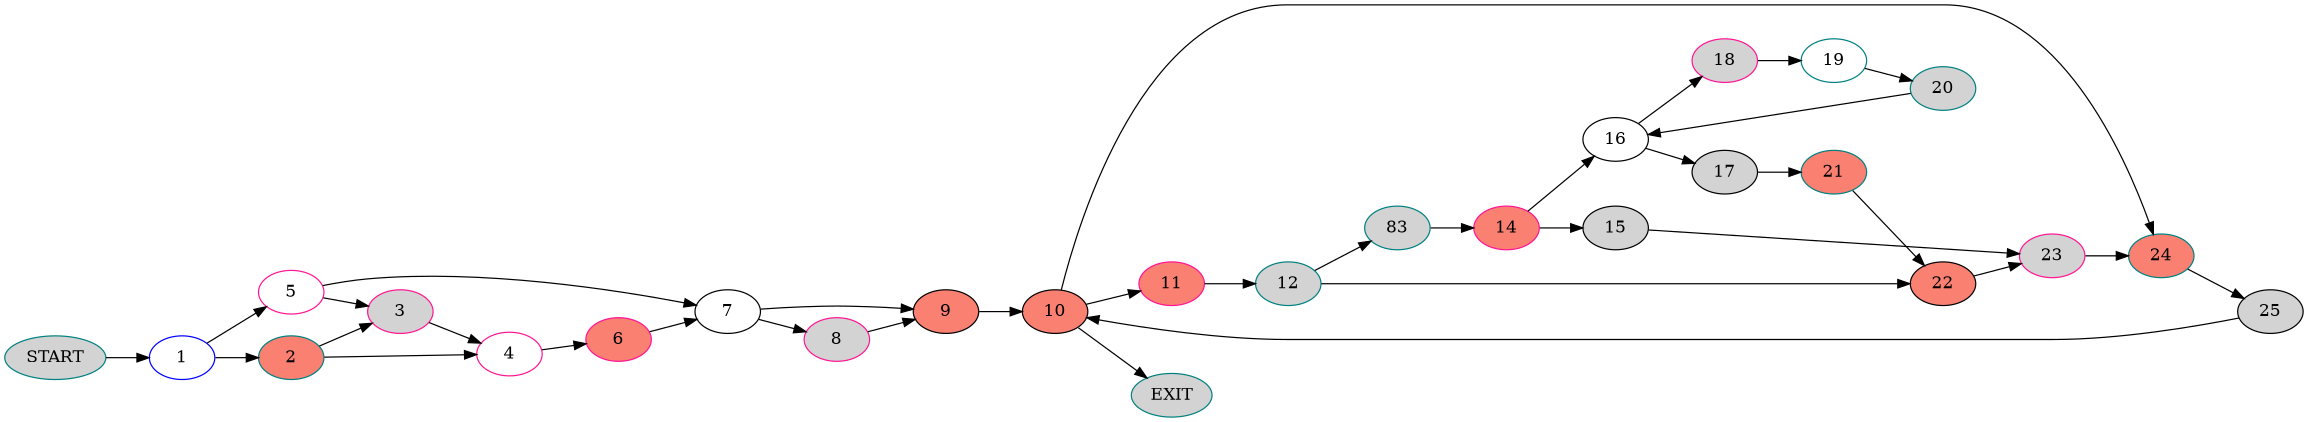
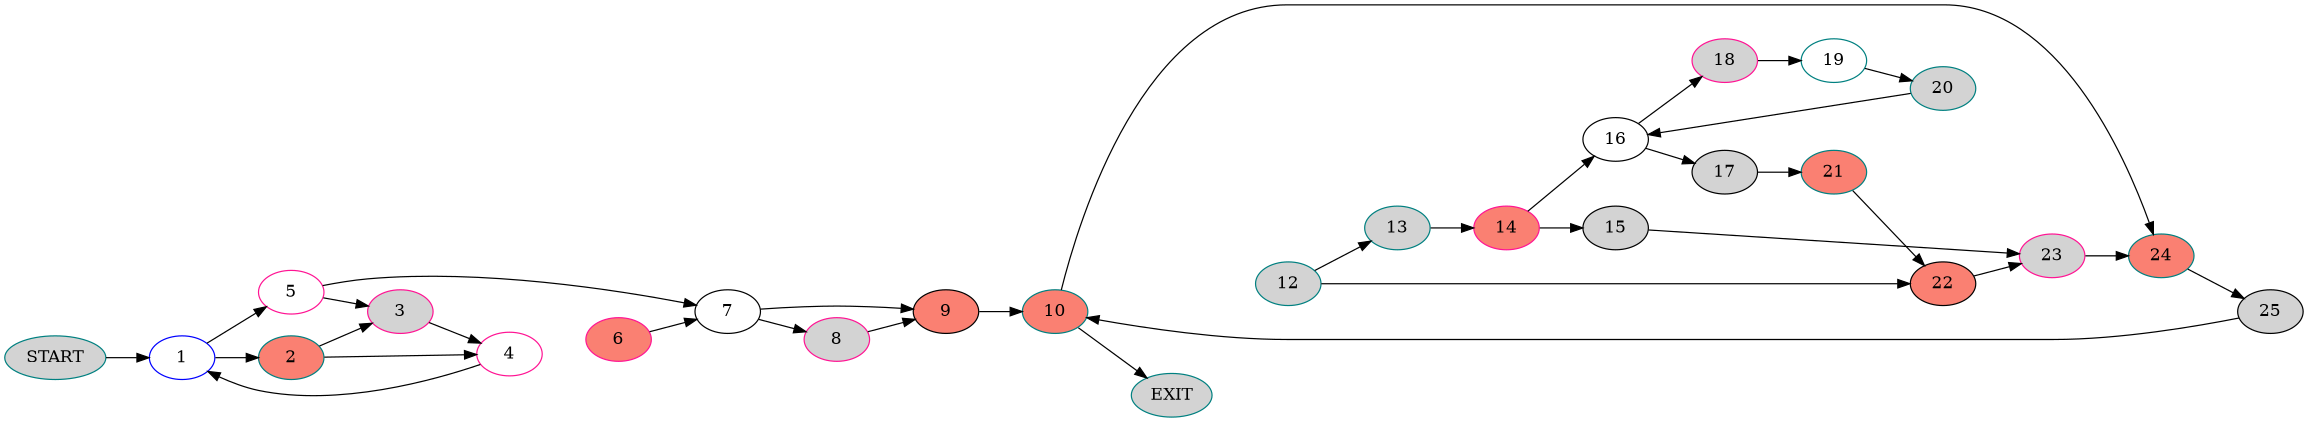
(1397, 228) -> (1397, 228)
(1172, 284) -> none
(1055, 312) -> (1055, 312)
(558, 348) -> (350, 394)
